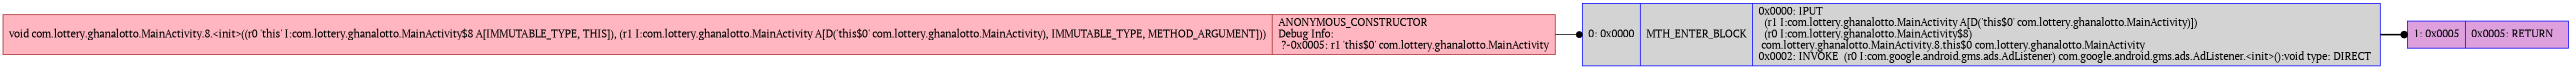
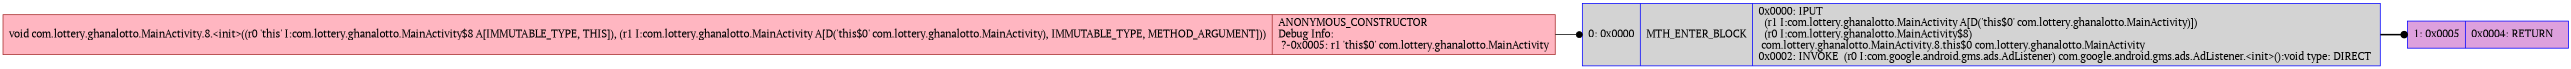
(2517, 34) -> (2517, 34)
